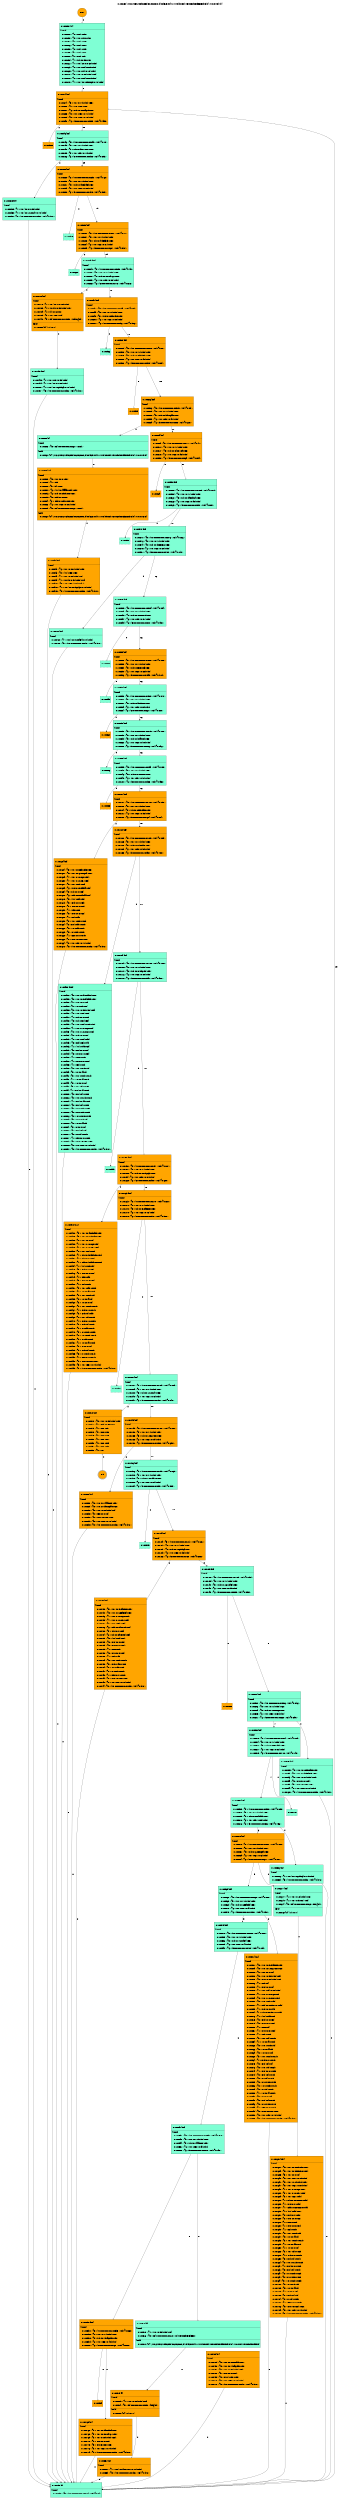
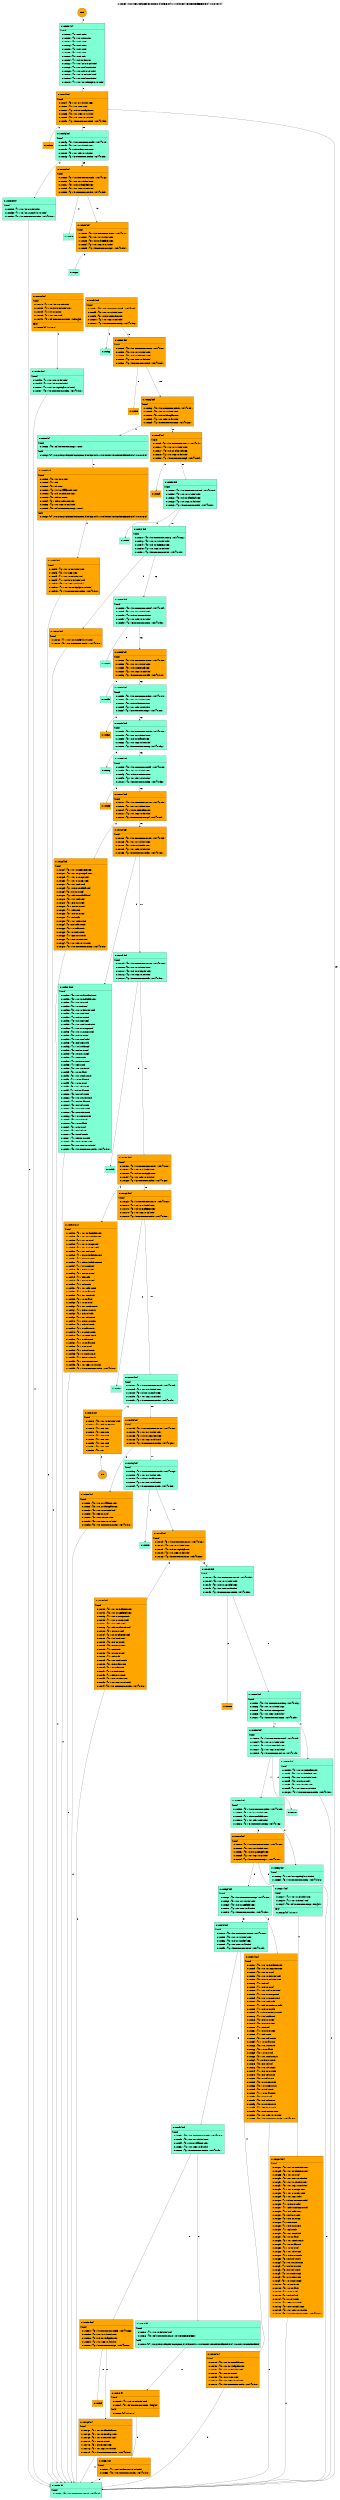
(82, 13) -> (82, 13)
(108, 272) -> none
(76, 638) -> (76, 638)
(102, 1463) -> (101, 1462)
none -> (246, 2152)
